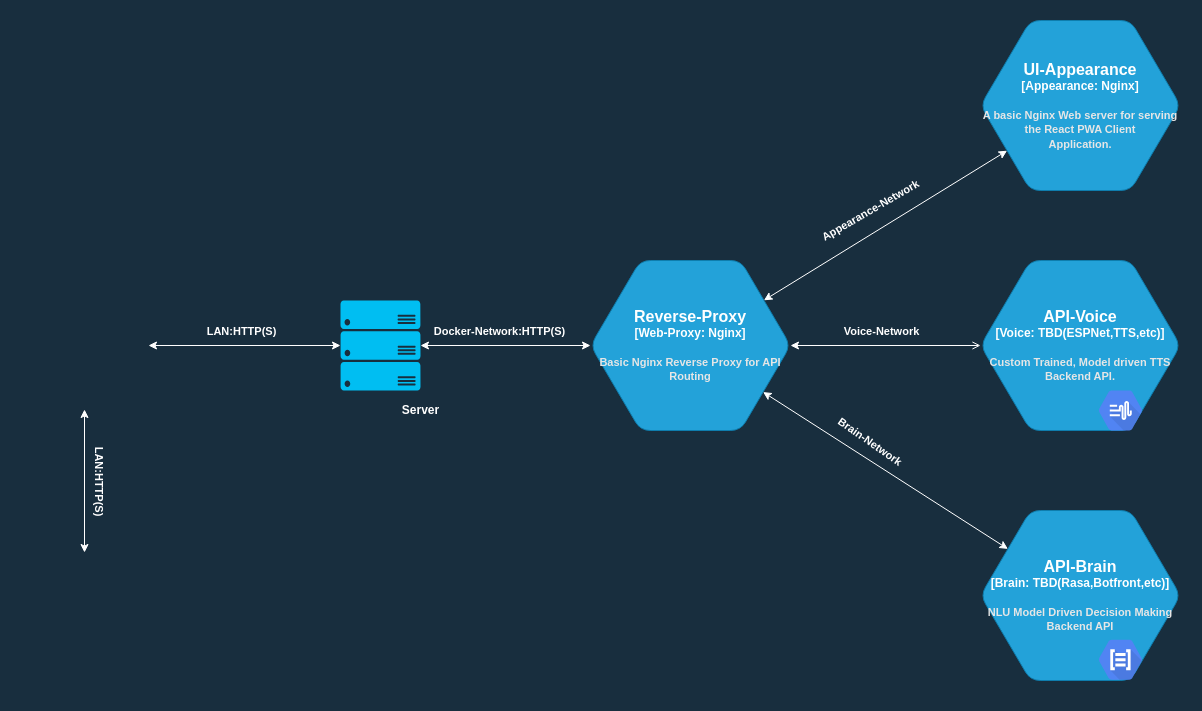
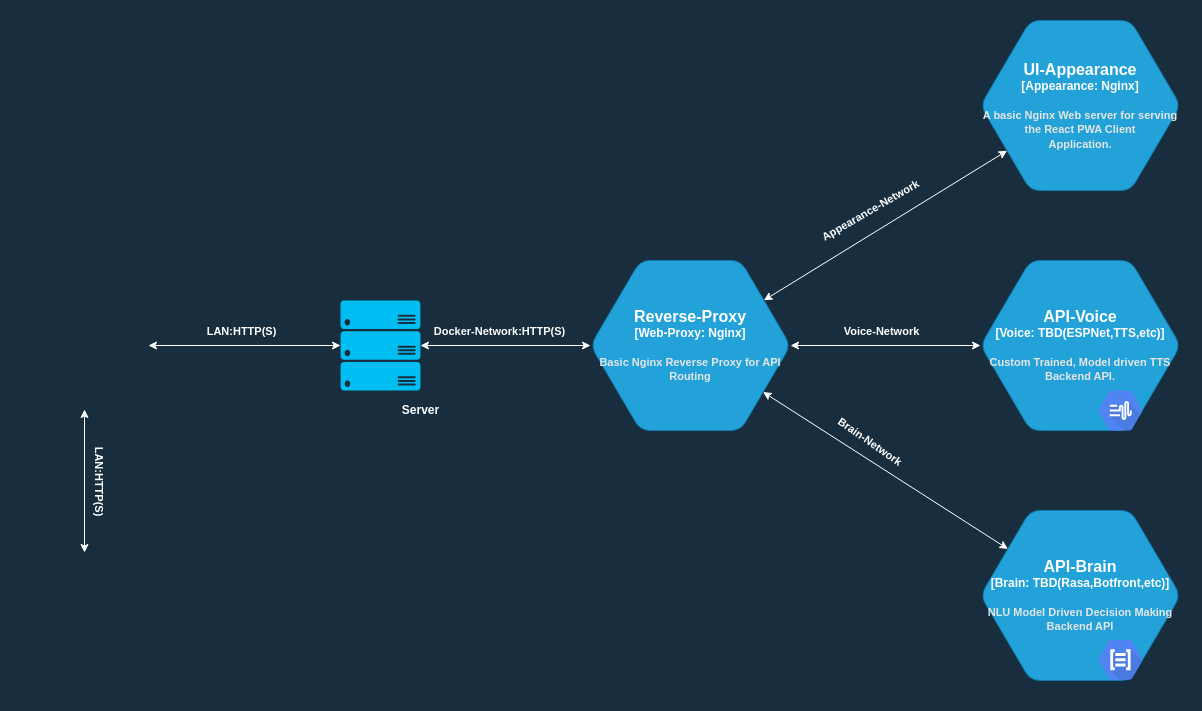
(973, 346) -> (972, 346)
